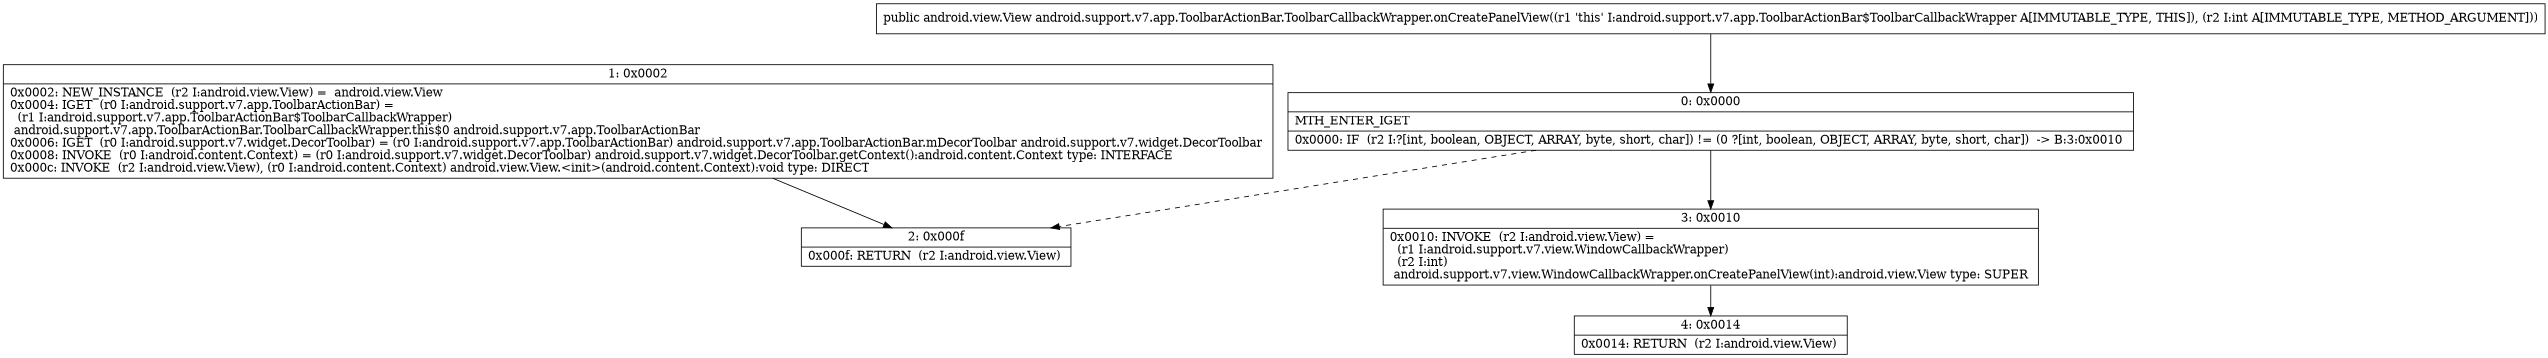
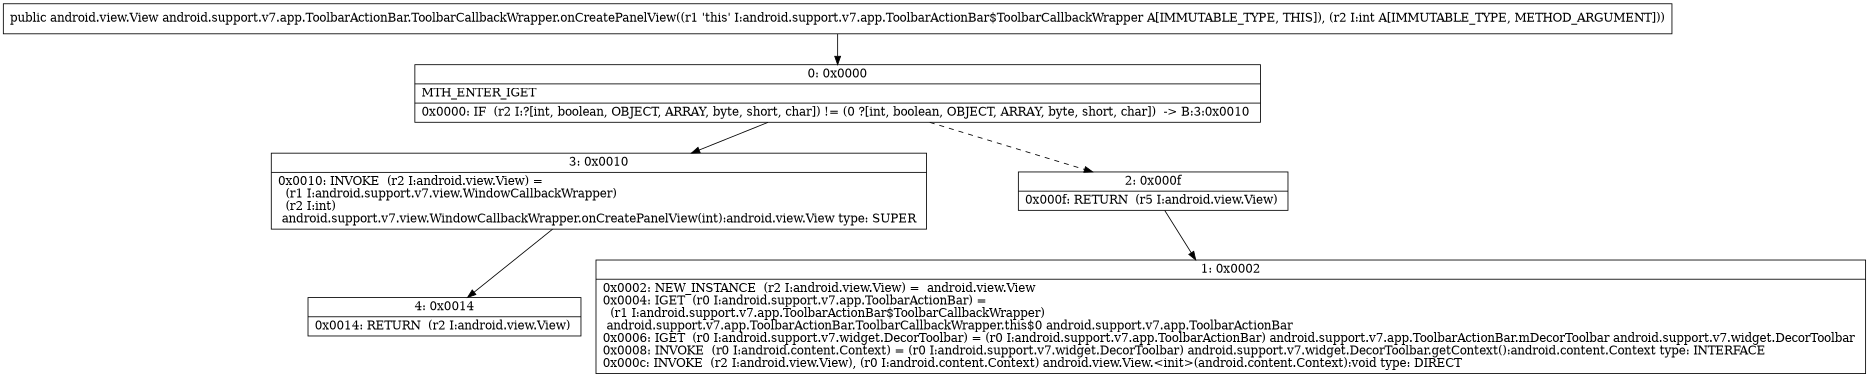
(828, 201) -> (1178, 232)
(936, 256) -> (1153, 200)
